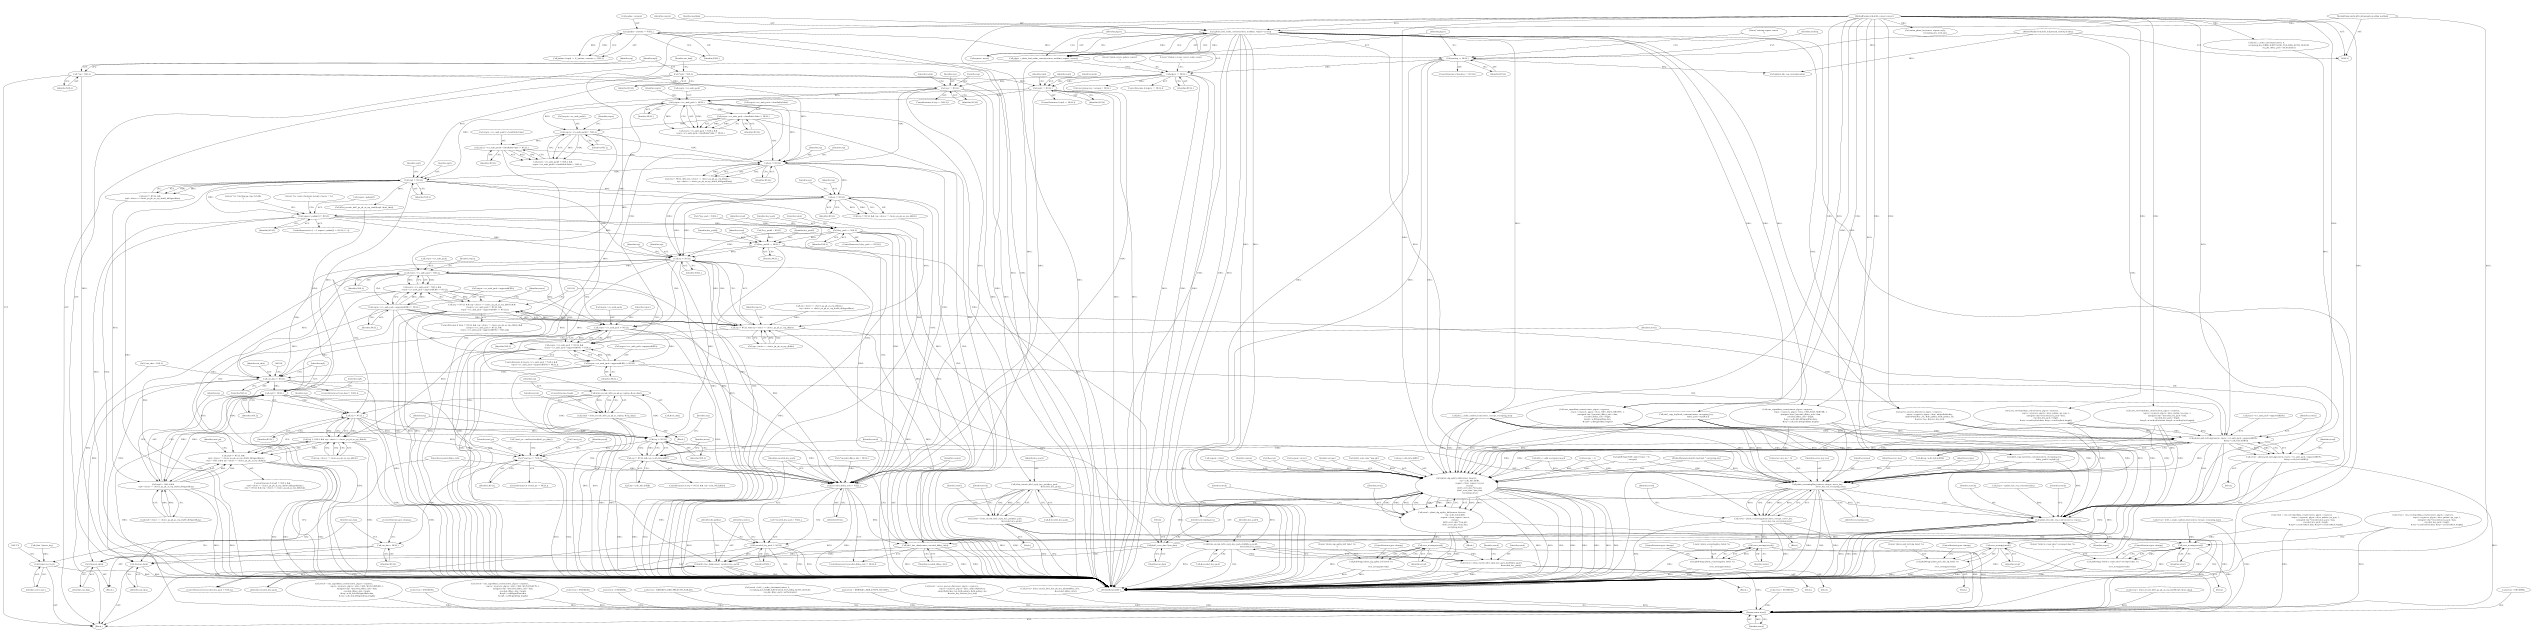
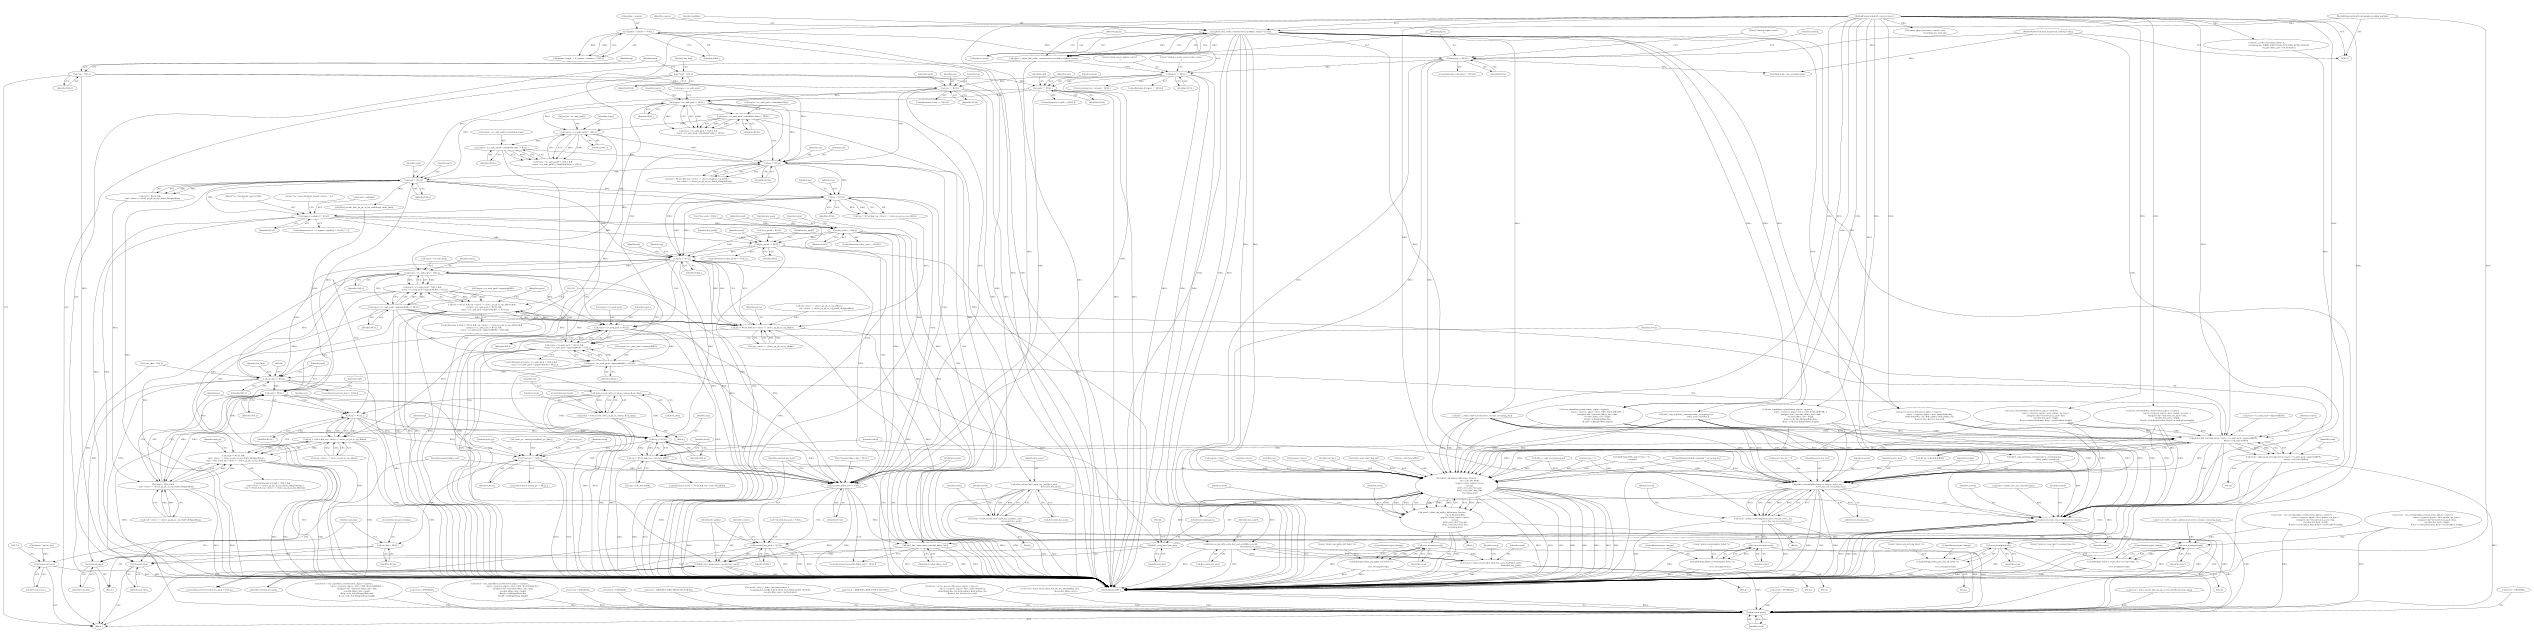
none -> (728, 259)
none -> (664, 398)
(42, 545) -> (42, 545)
